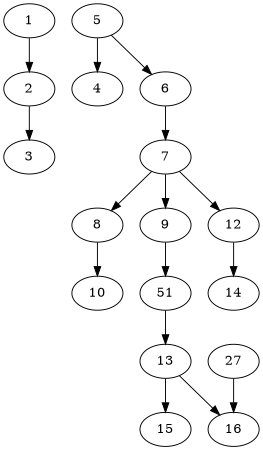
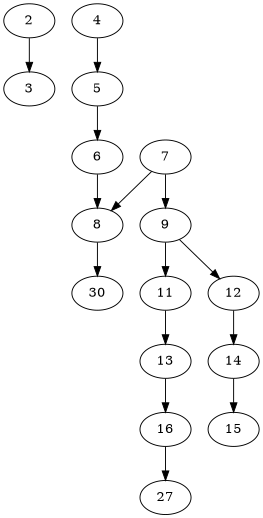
(29, 21) -> none
(97, 50) -> (97, 50)
(166, 118) -> (97, 186)
(196, 188) -> (196, 256)
(97, 293) -> (97, 293)
(166, 293) -> (166, 293)
(166, 391) -> (234, 391)
(234, 391) -> (166, 459)
